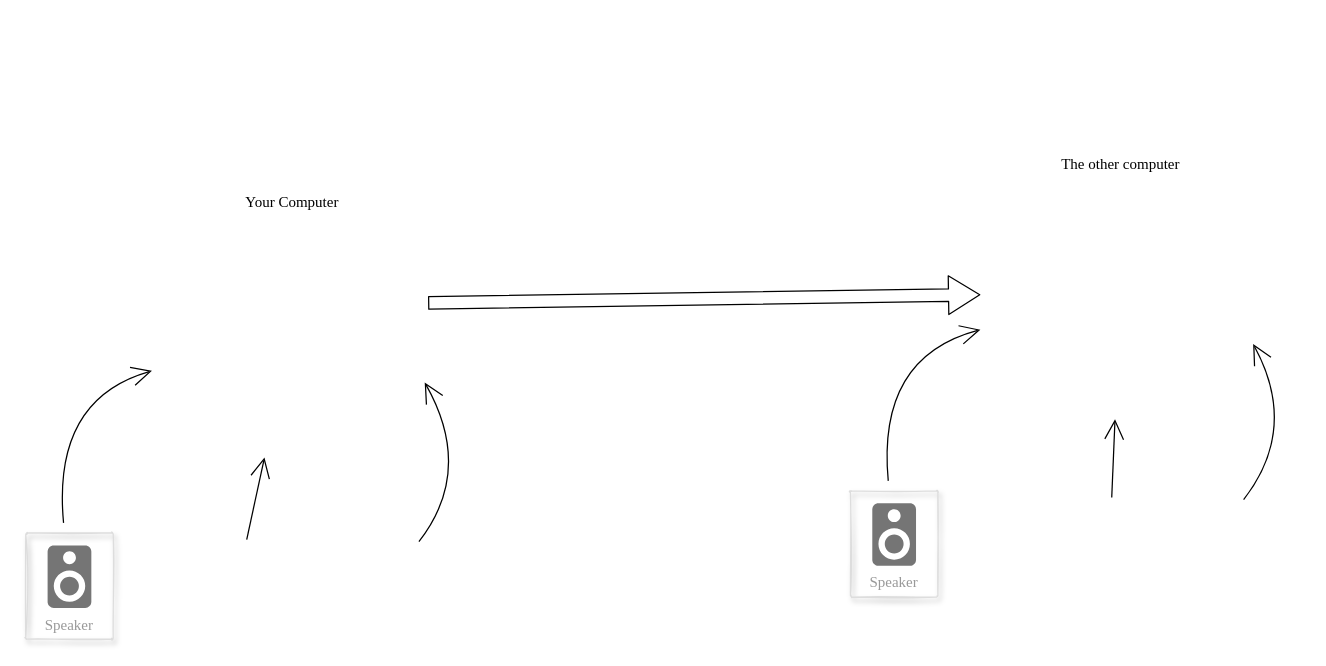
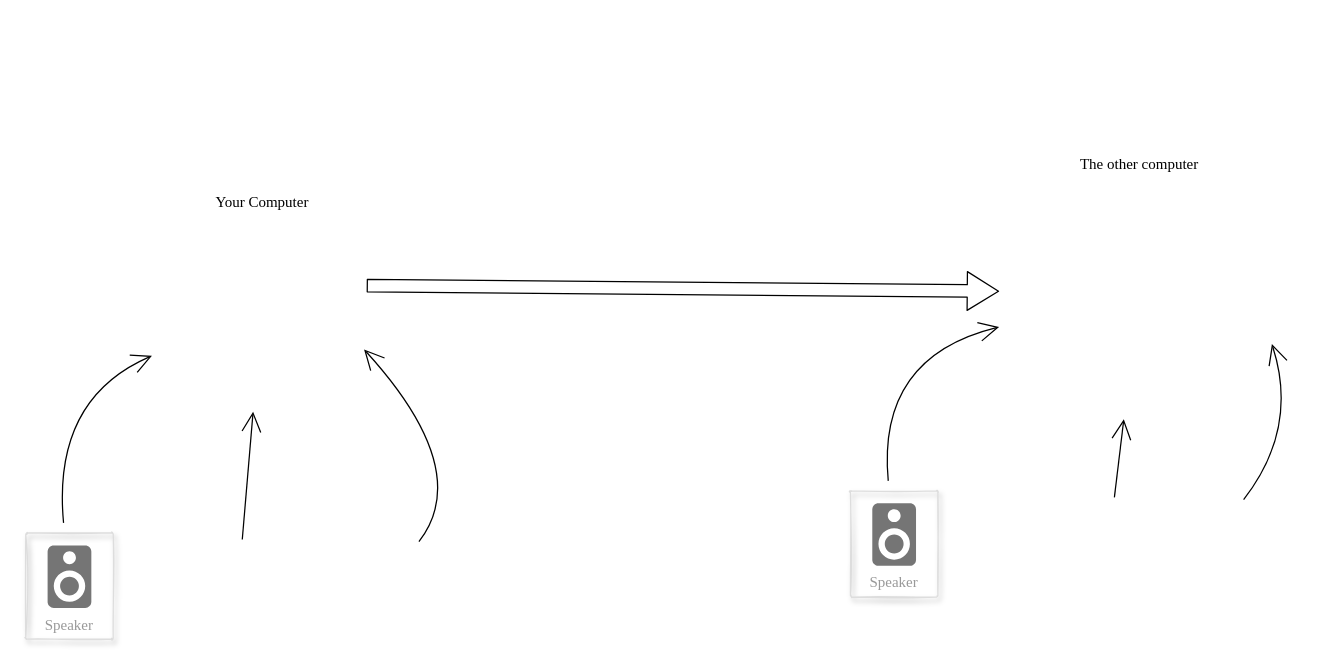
(1121, 293) -> (1139, 293)
(292, 331) -> (262, 308)
